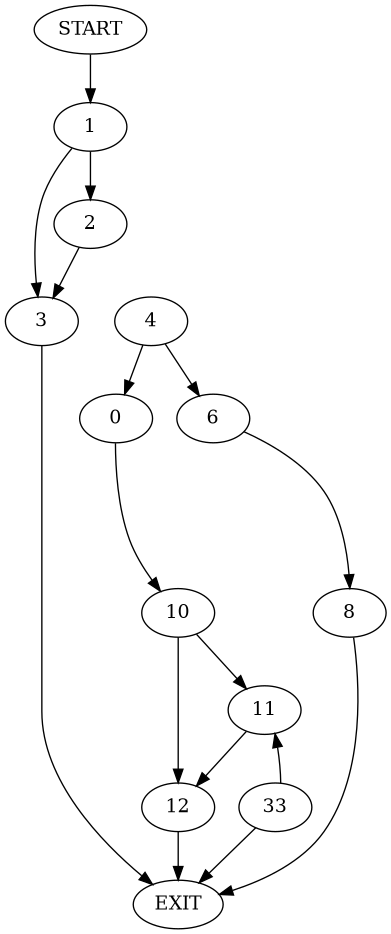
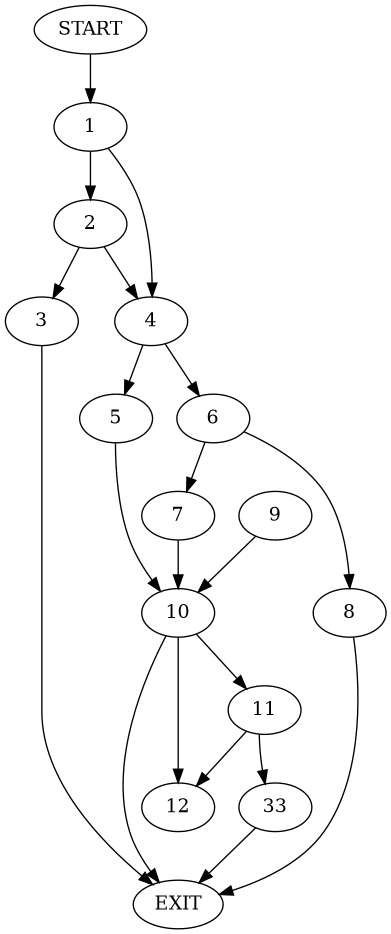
(39, 212) -> (143, 212)
none -> (117, 267)
(116, 418) -> (116, 418)
none -> (178, 516)
none -> (275, 516)
(280, 765) -> (260, 752)
(178, 849) -> (126, 753)
